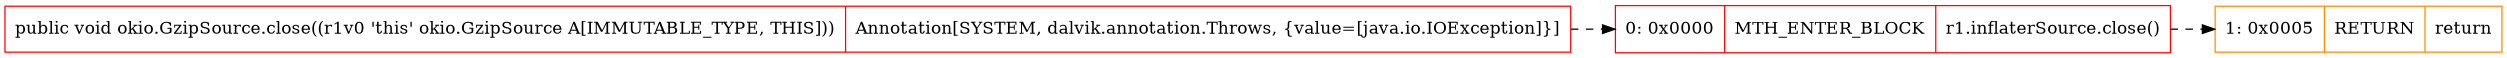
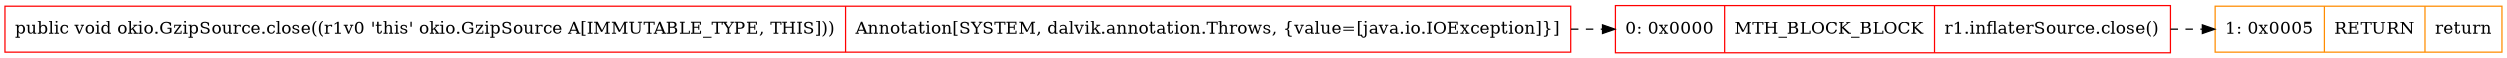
(1830, 29) -> (1830, 29)
